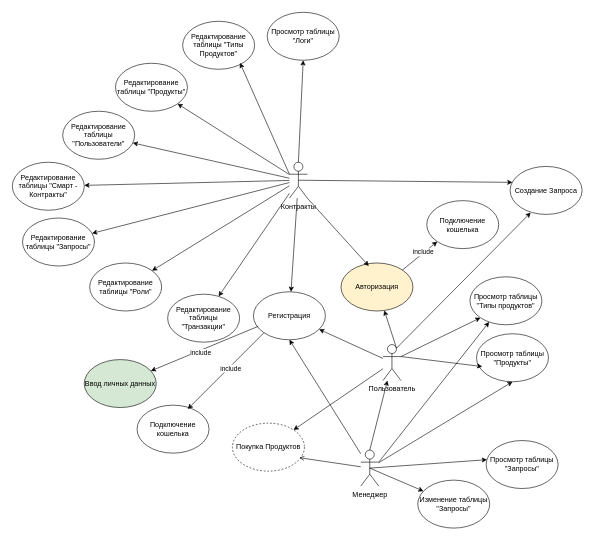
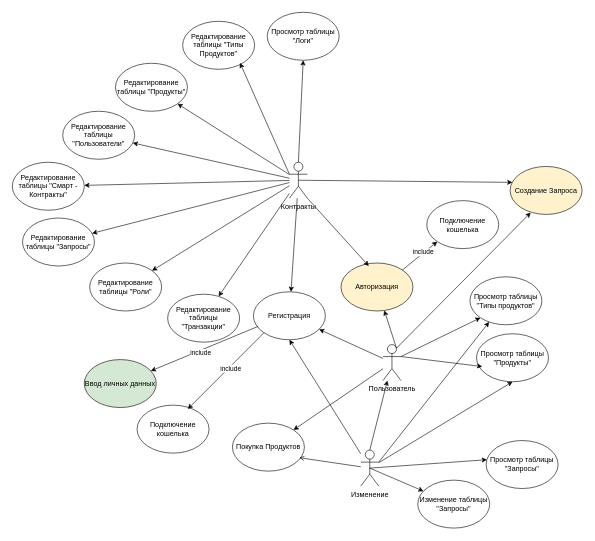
(546, 191) -> (546, 191)
(269, 447) -> (269, 447)
(370, 495) -> (370, 495)
